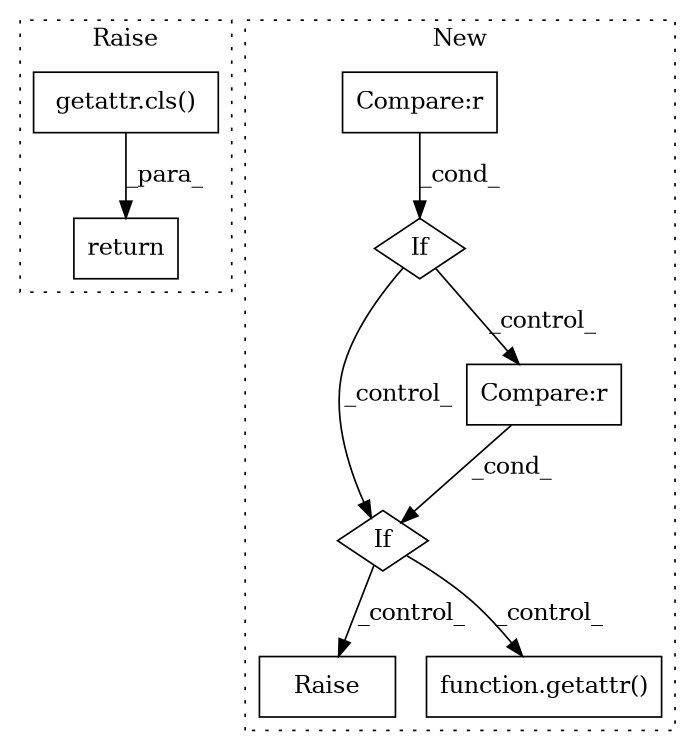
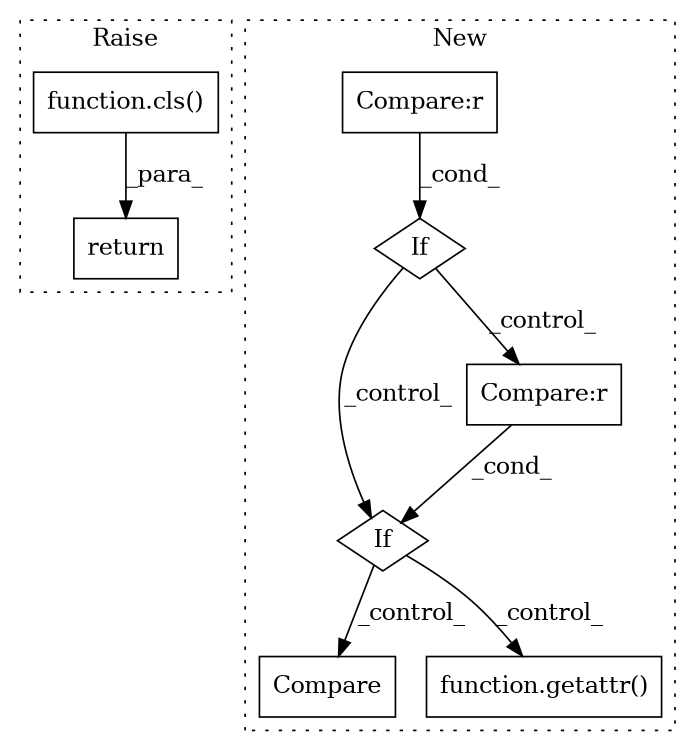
(126, 102) -> (126, 102)
(327, 687) -> (327, 687)
